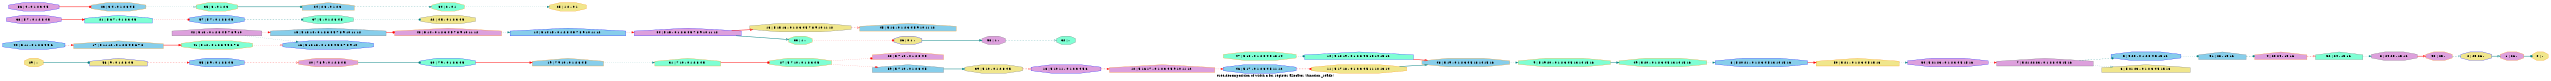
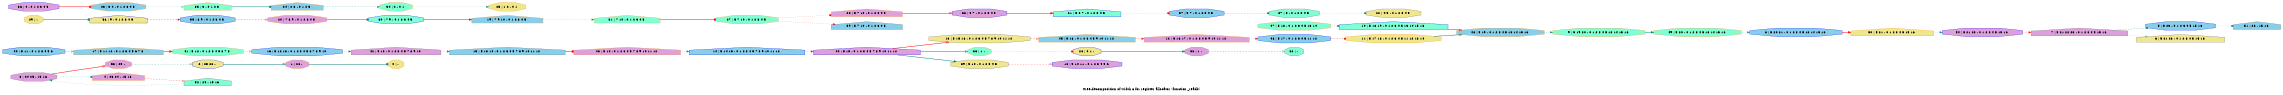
(217, 7) -> (208, 7)
none -> (926, 13)
(271, 39) -> (346, 51)
(68, 45) -> (68, 51)
(2249, 56) -> (74, 77)
(953, 69) -> (926, 58)
(1104, 69) -> (1138, 39)
